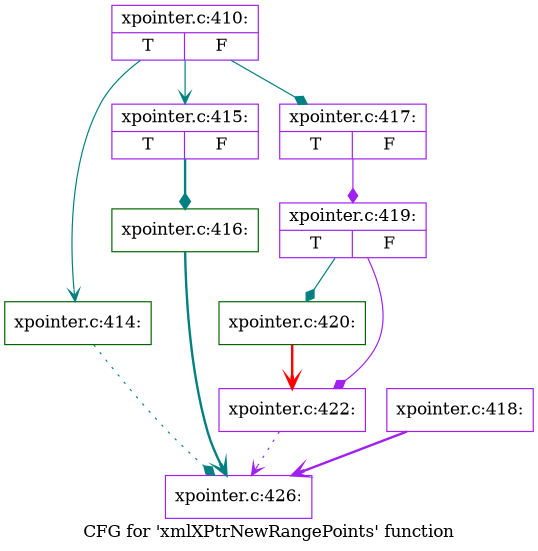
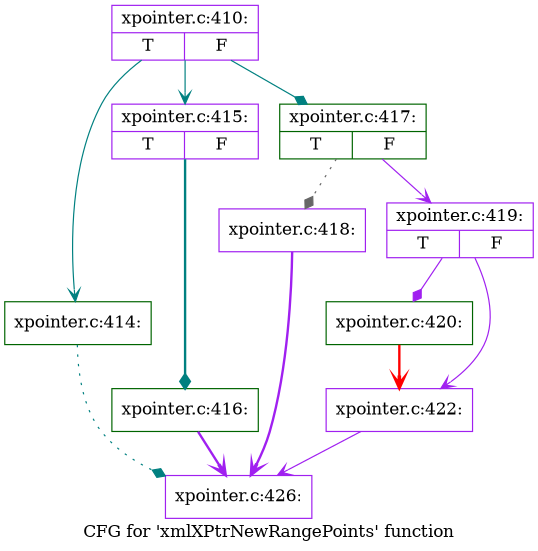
(353, 132) -> (353, 132)
(353, 174) -> (402, 177)
none -> (325, 178)
(325, 274) -> (432, 274)
(383, 324) -> (489, 326)
(193, 360) -> (209, 448)
(269, 448) -> (324, 451)
